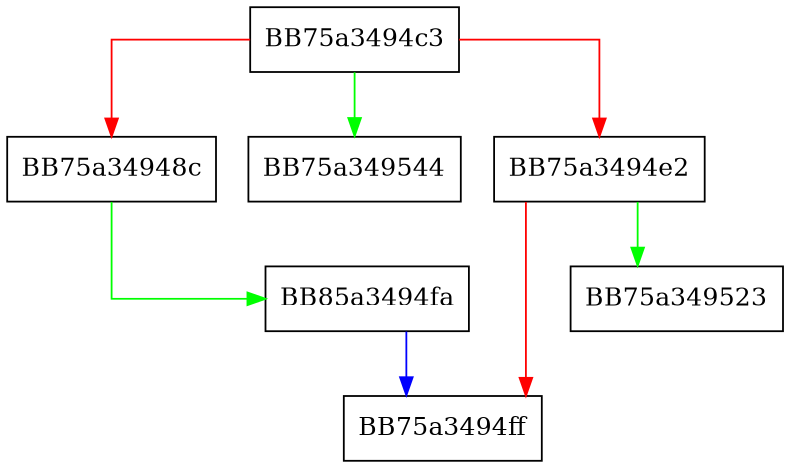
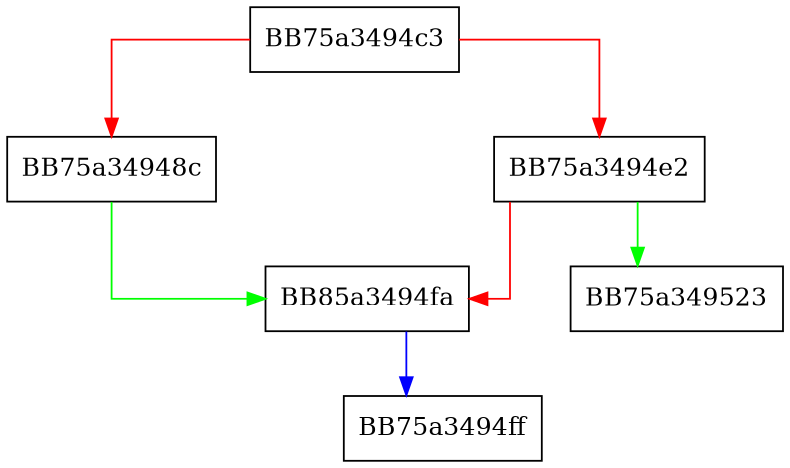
(355, 169) -> none
(526, 290) -> (510, 262)
